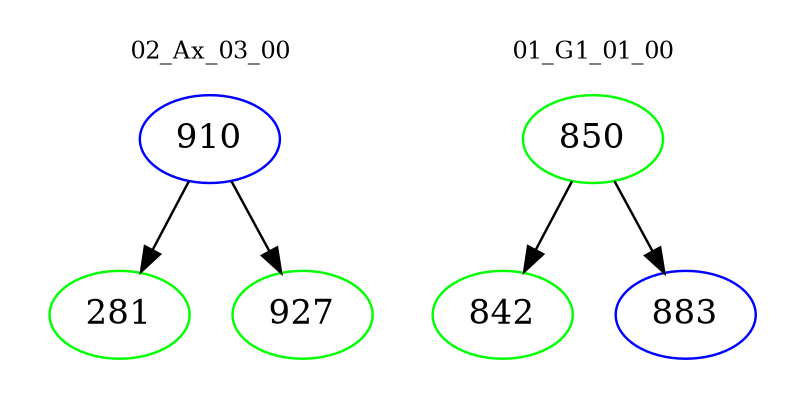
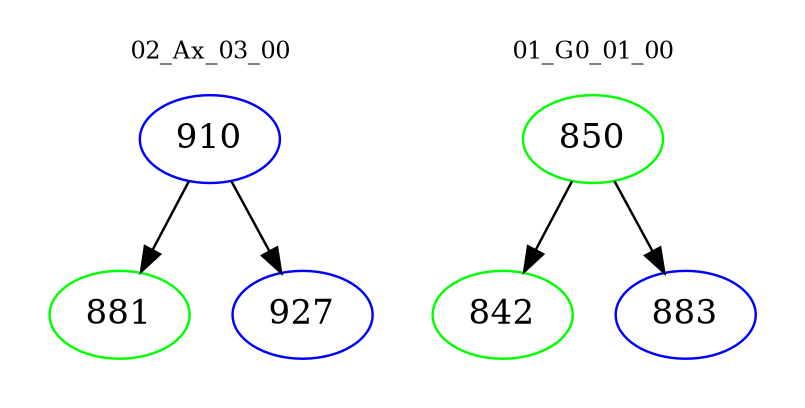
(594, 52) -> (594, 52)
(120, 315) -> (120, 315)
(303, 315) -> (303, 315)
